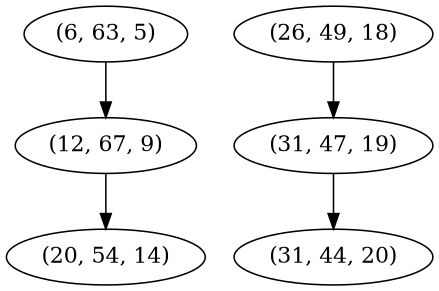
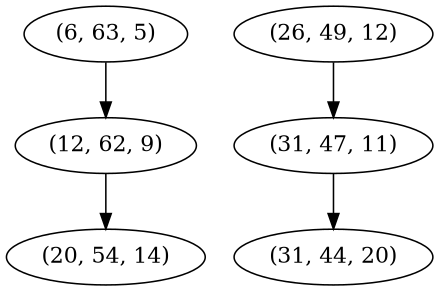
(333, 34) -> (333, 34)
(106, 146) -> (106, 146)
(333, 146) -> (333, 146)
